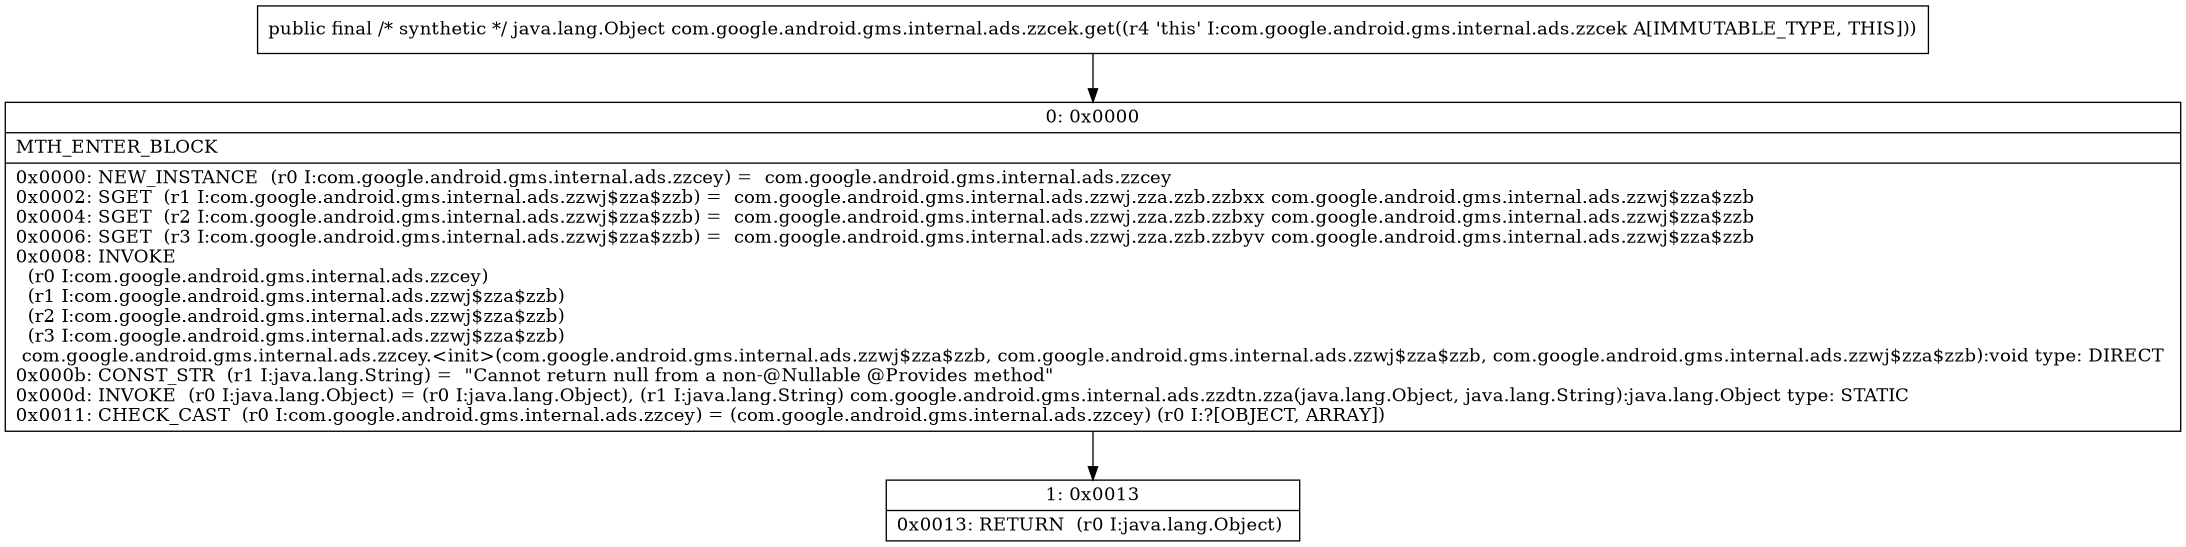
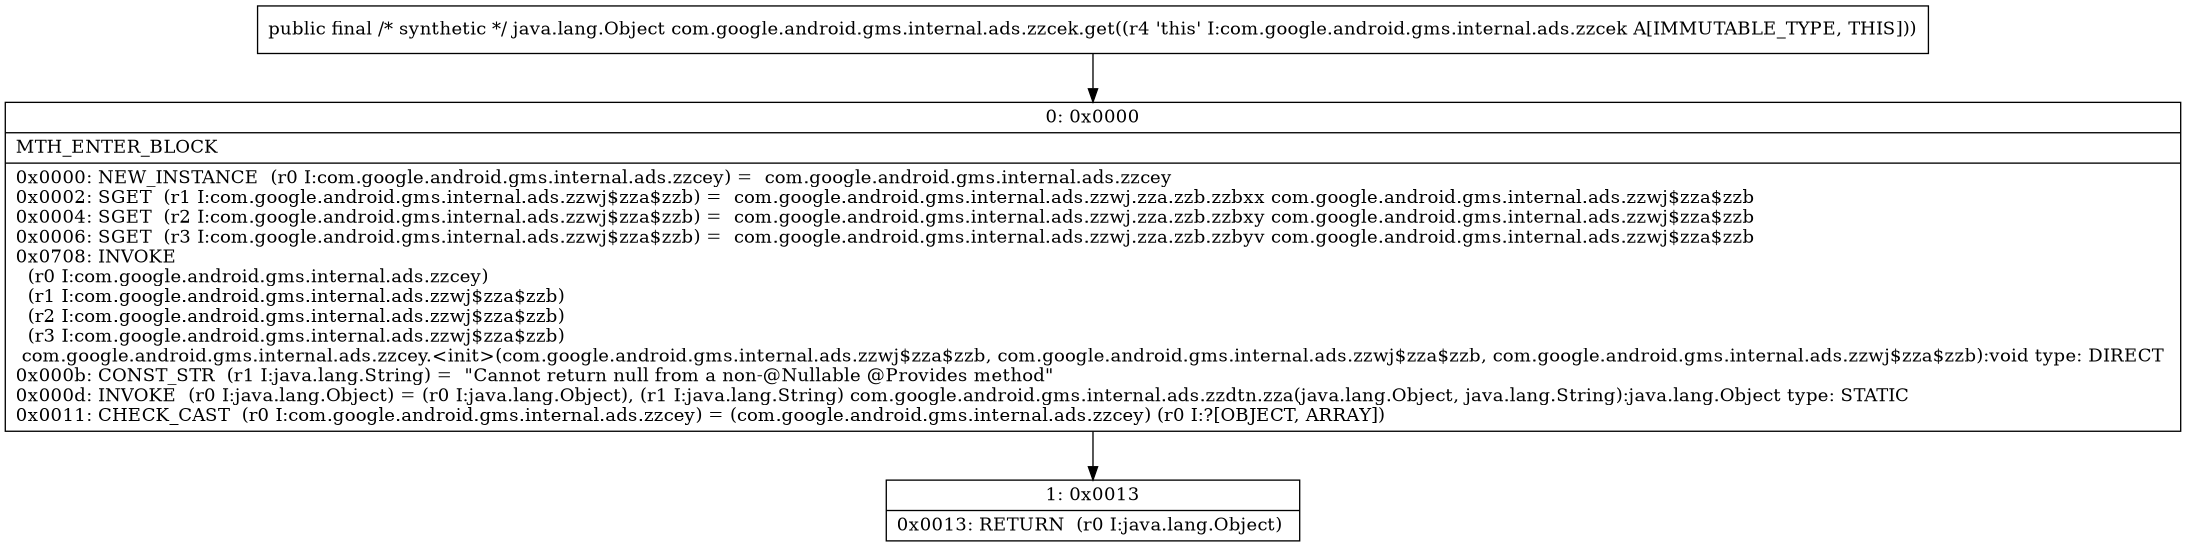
(102, 257) -> (102, 257)
